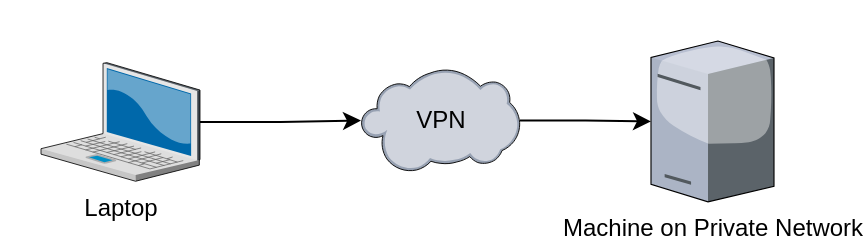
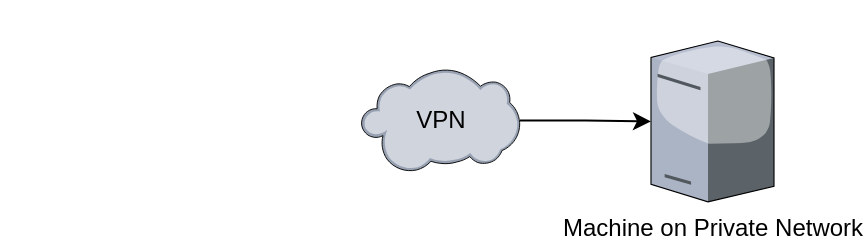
(121, 122) -> none
(274, 122) -> none
